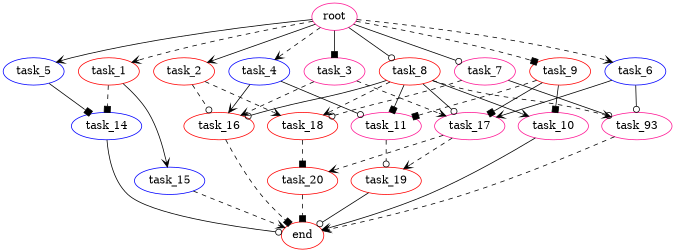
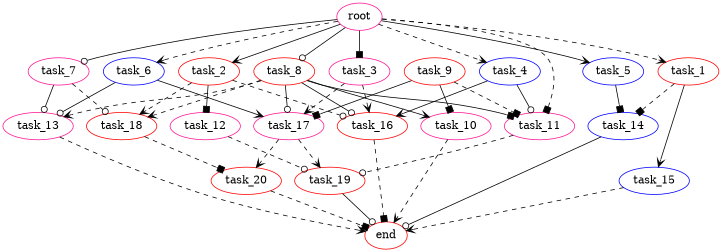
(443, 39) -> (503, 37)
none -> (205, 126)
(637, 126) -> (38, 126)
(436, 191) -> (423, 178)
